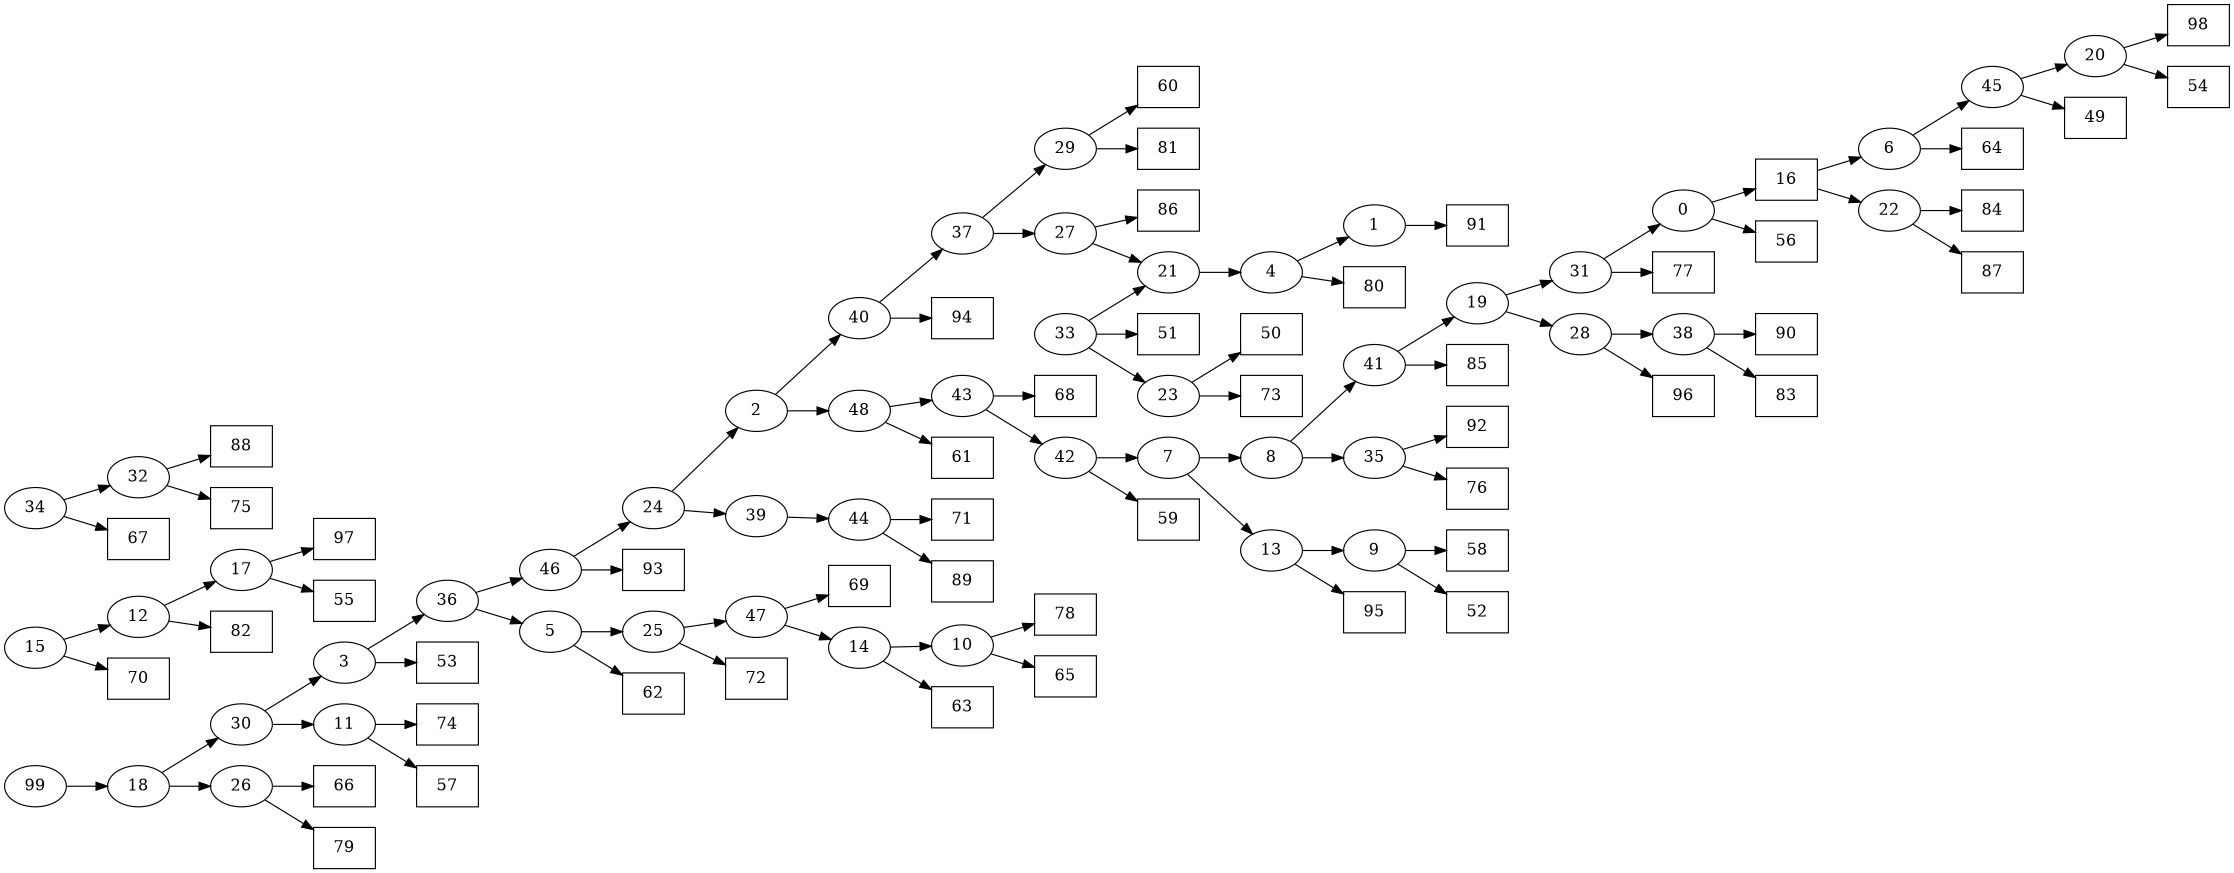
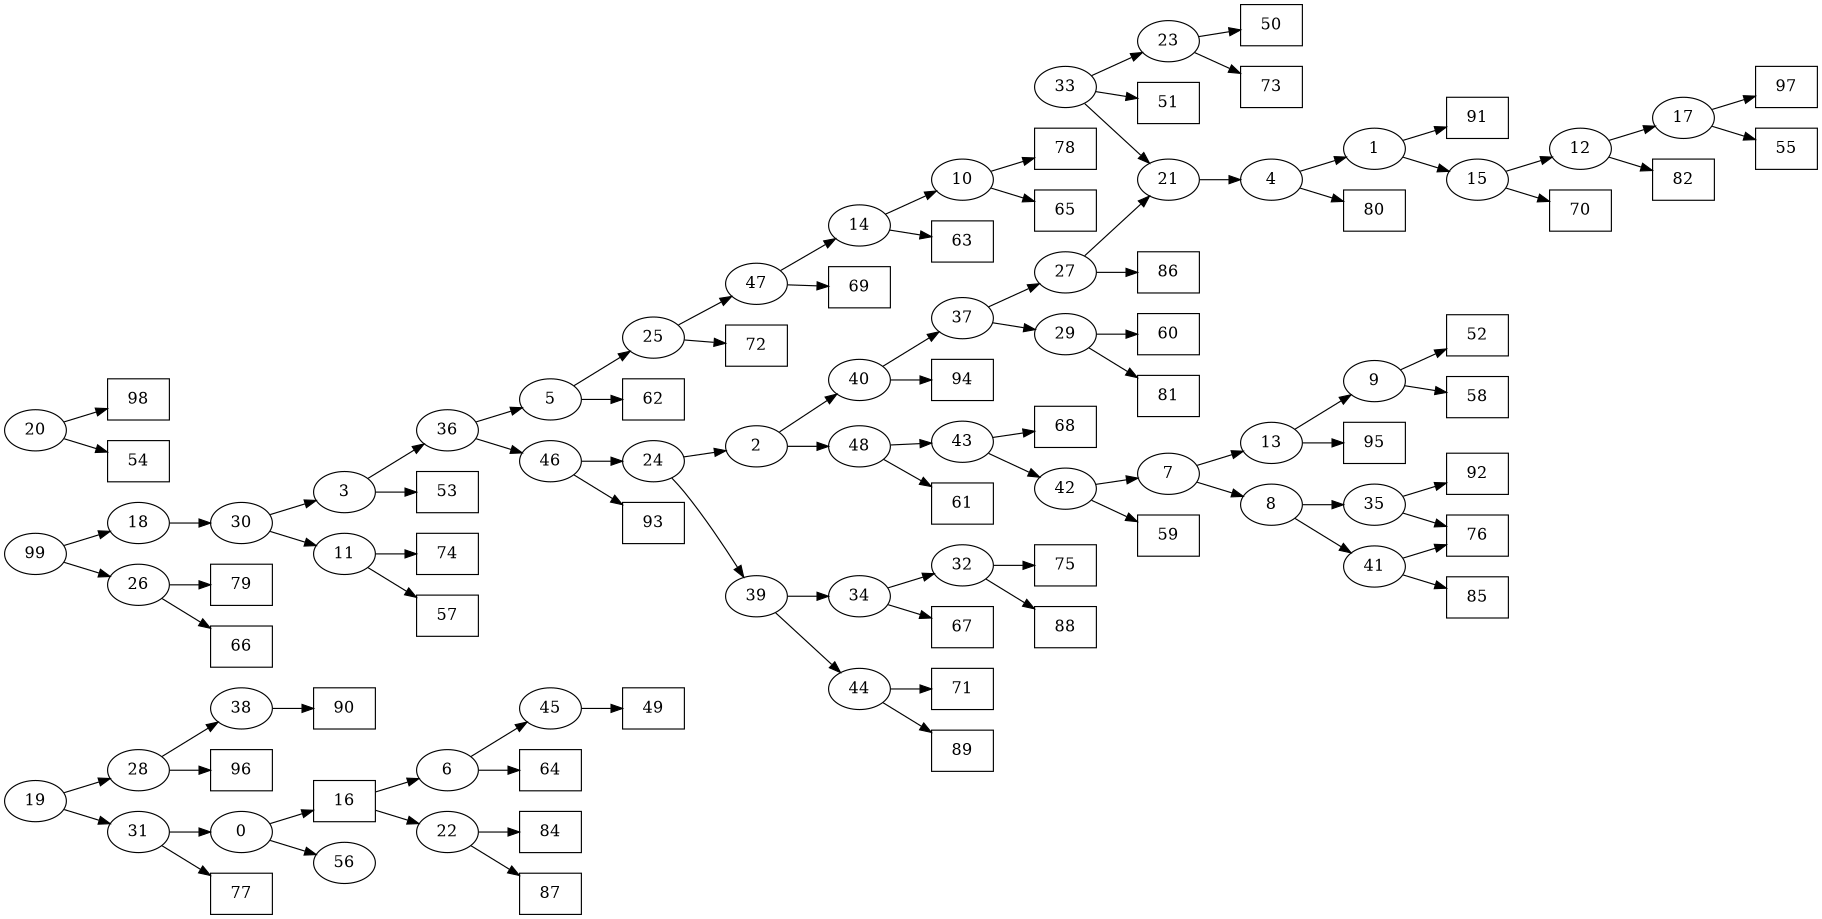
(2039, 73) -> none
none -> (1421, 163)
(1786, 241) -> (344, 863)
(1421, 337) -> (1419, 553)
(1786, 396) -> none
none -> (802, 596)
(184, 786) -> (82, 568)
